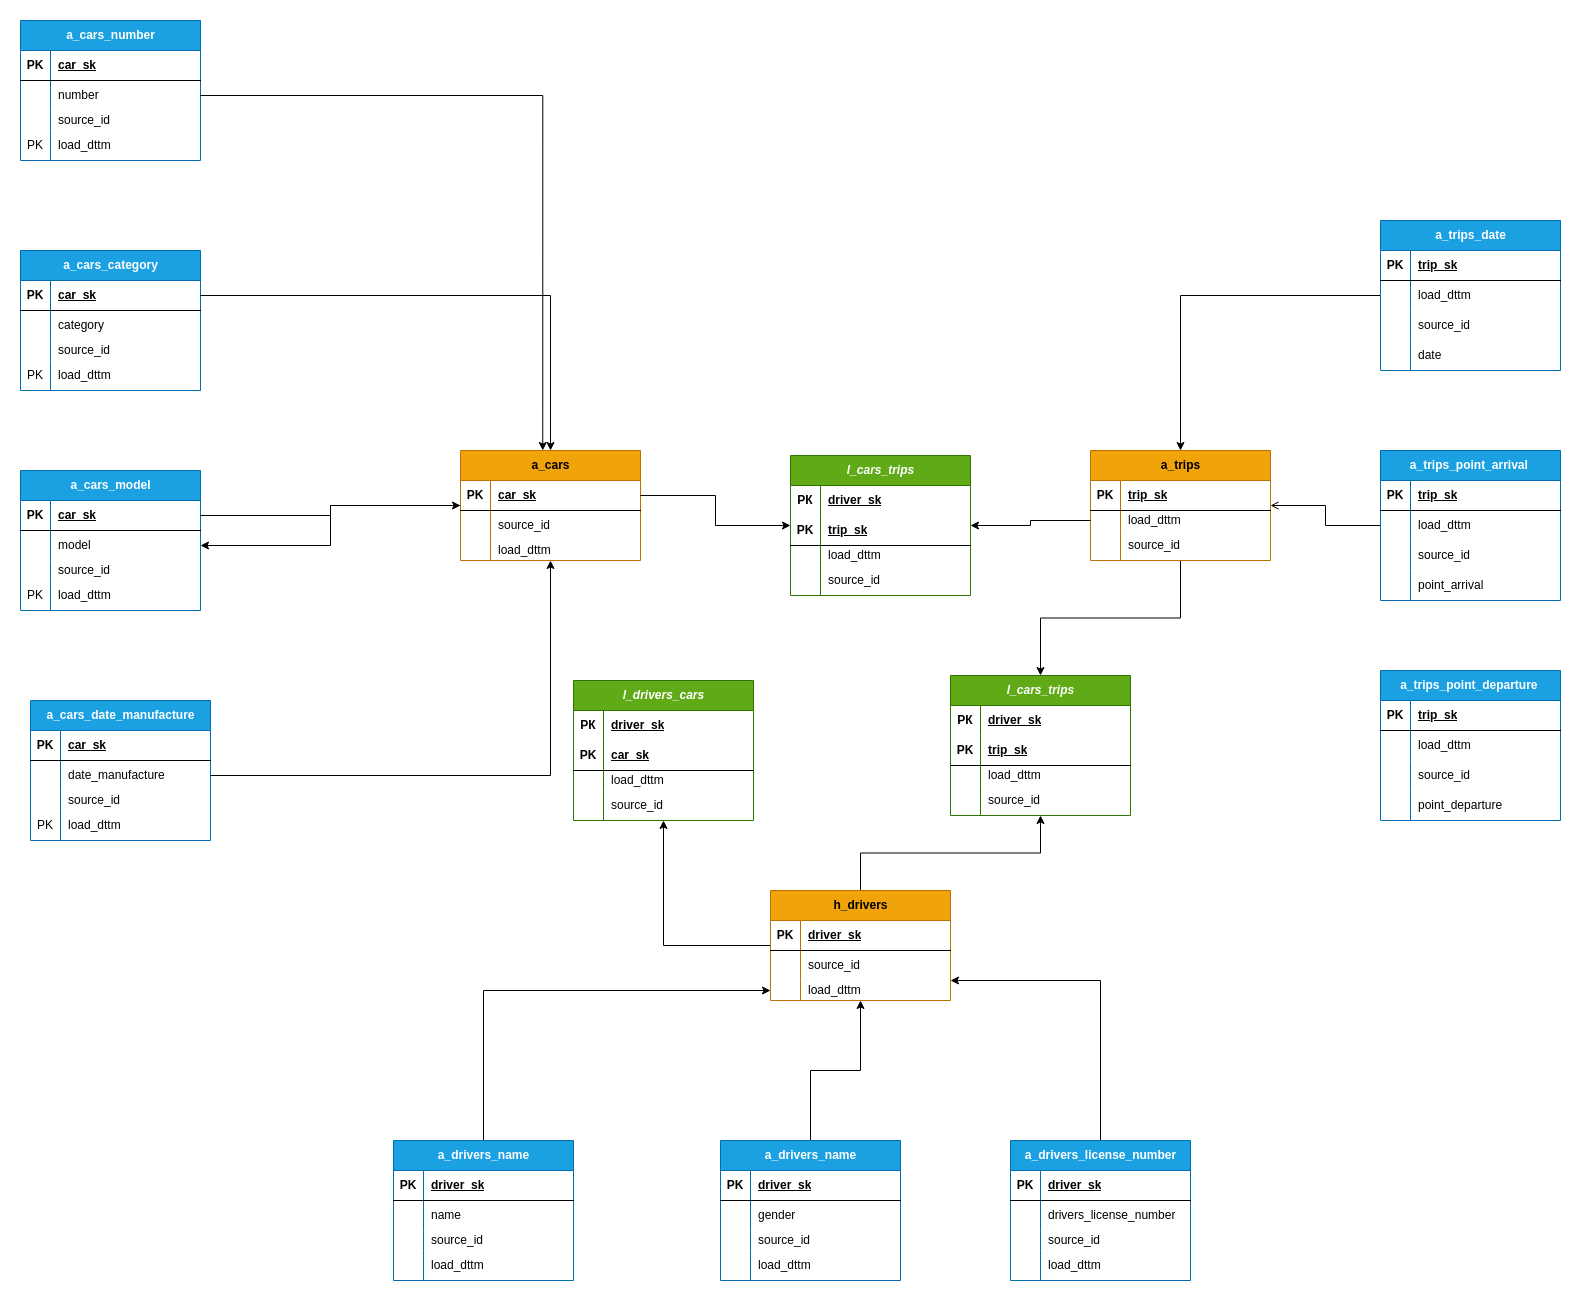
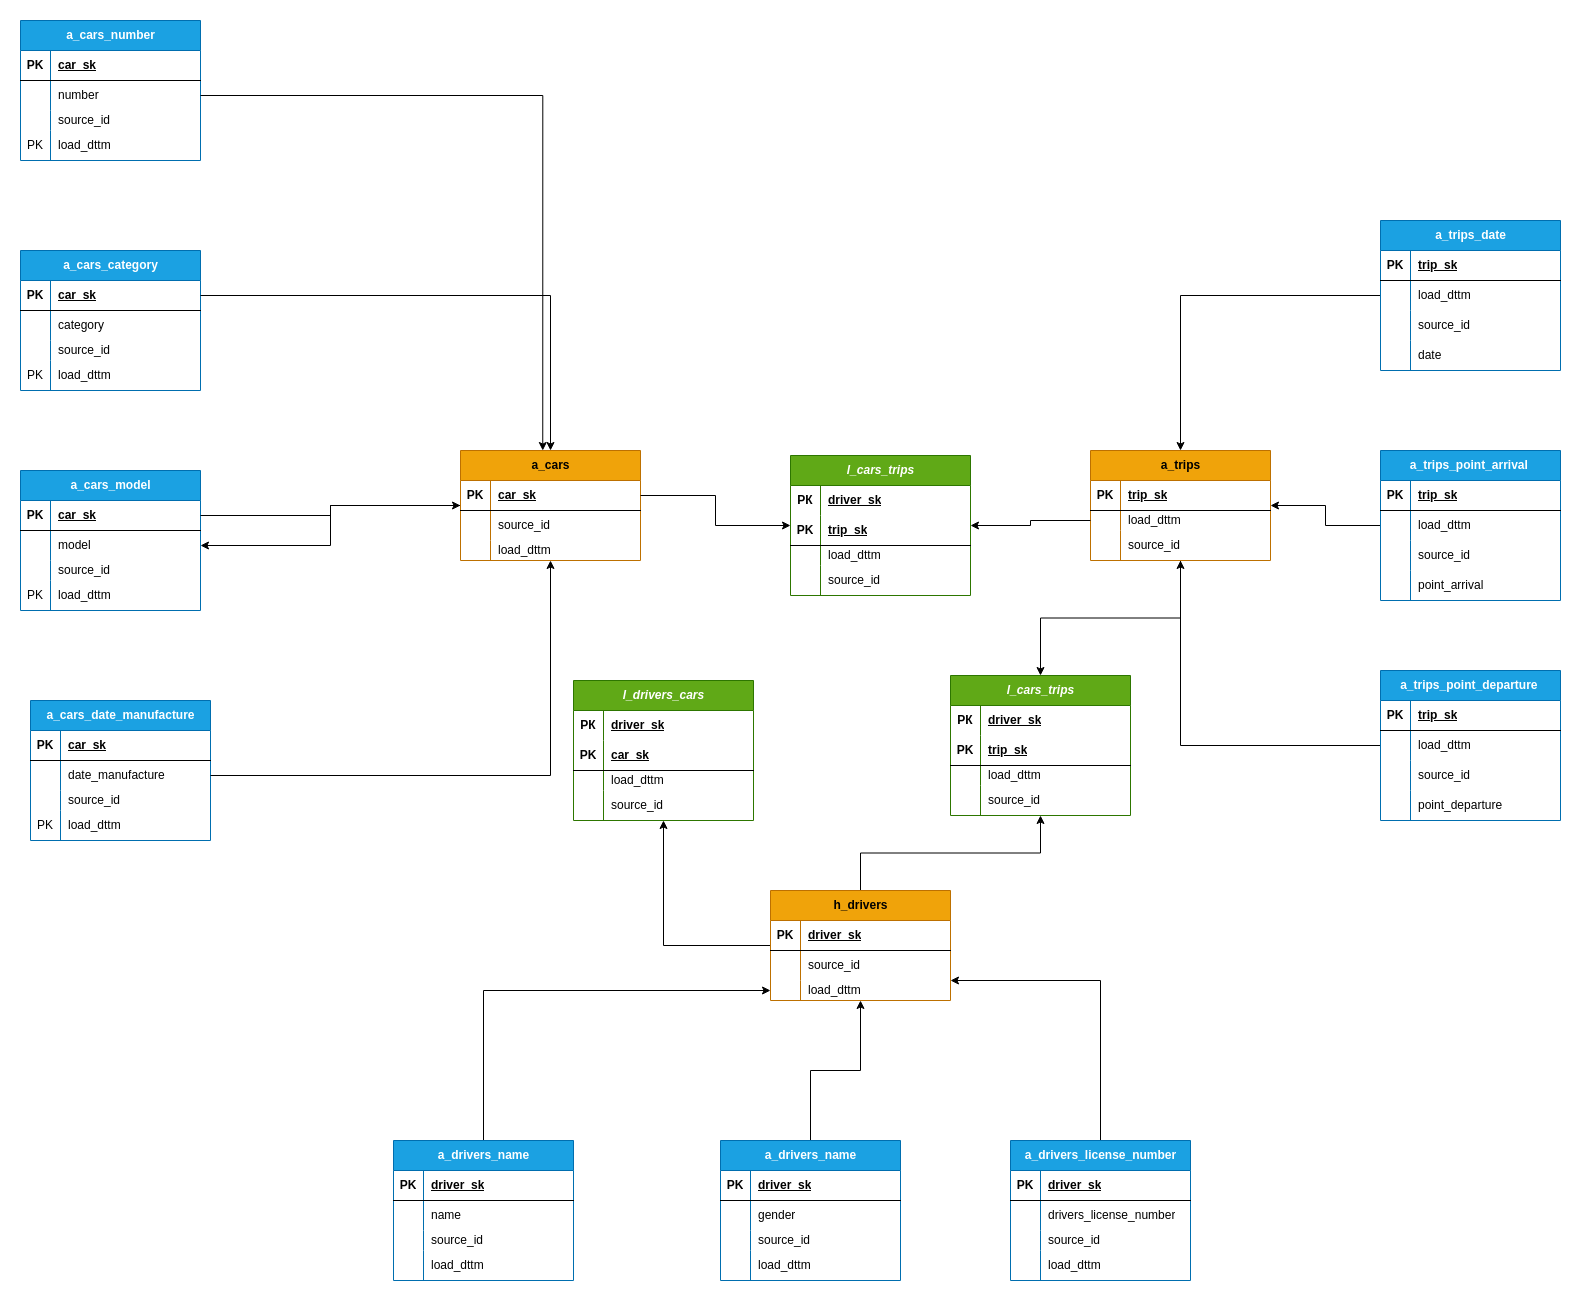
(1277, 506) -> (1279, 506)
none -> (1218, 746)
